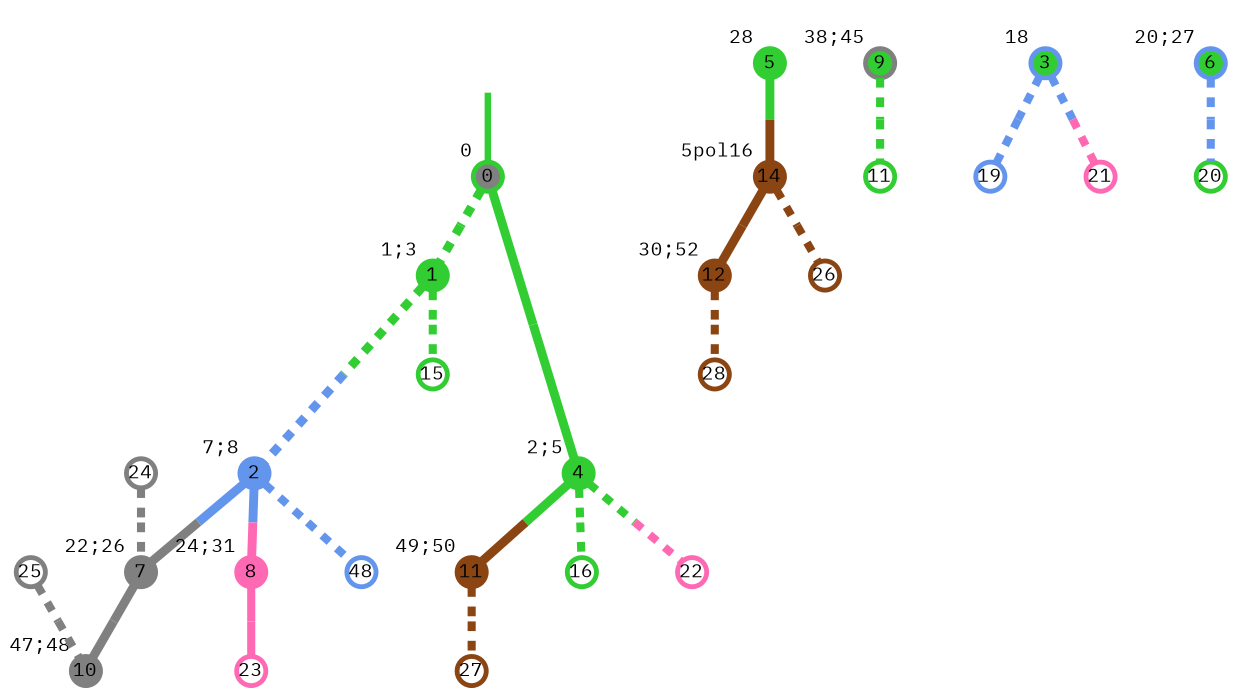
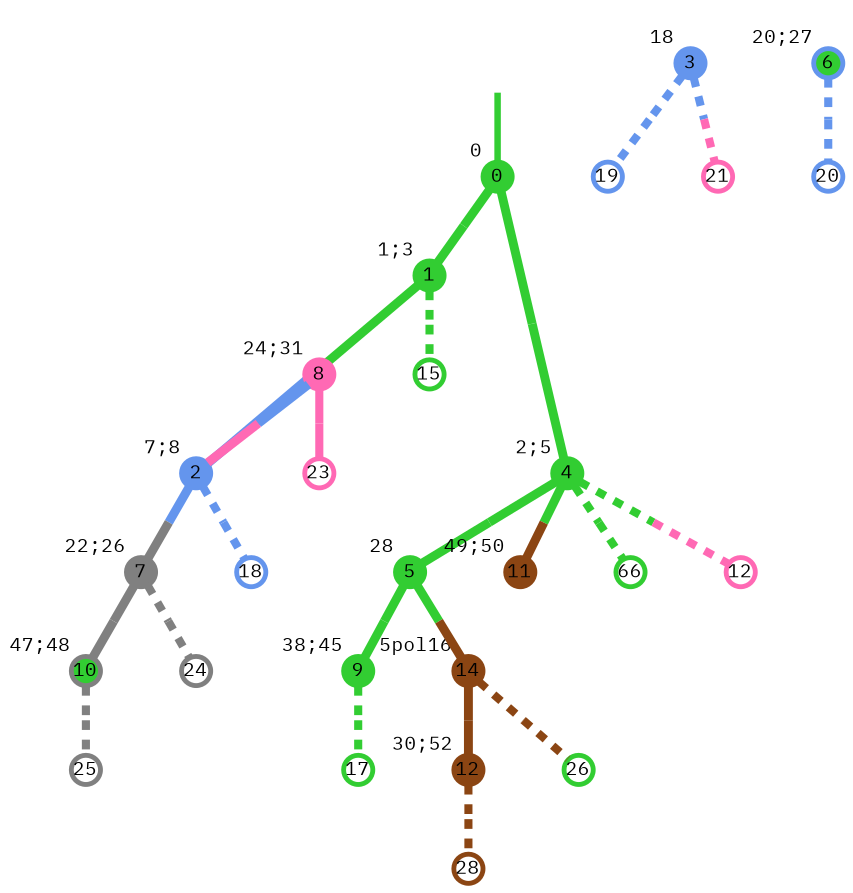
(880, 63) -> (358, 671)
(1045, 63) -> (690, 63)
(488, 177) -> (498, 177)
(880, 177) -> (358, 770)
(1211, 177) -> (828, 177)
(460, 226) -> (464, 226)
(825, 276) -> (579, 770)
(344, 374) -> (313, 374)
none -> (489, 522)
(141, 523) -> (168, 621)
(253, 523) -> (258, 424)
(361, 572) -> (251, 572)
(582, 572) -> (631, 572)
(692, 572) -> (741, 572)
(58, 621) -> (86, 720)
none -> (384, 621)
(86, 671) -> (86, 671)
(472, 671) -> none
